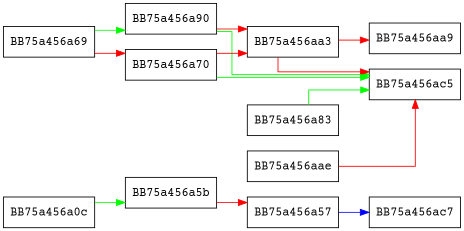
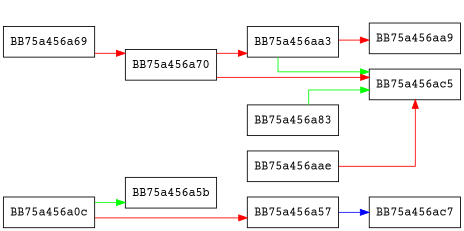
(171, 19) -> none
(312, 72) -> (312, 72)
(289, 77) -> (289, 77)
(228, 203) -> (167, 218)
